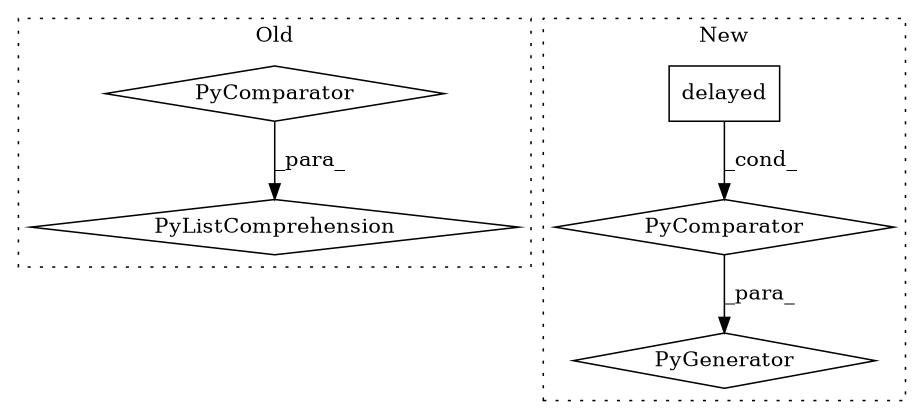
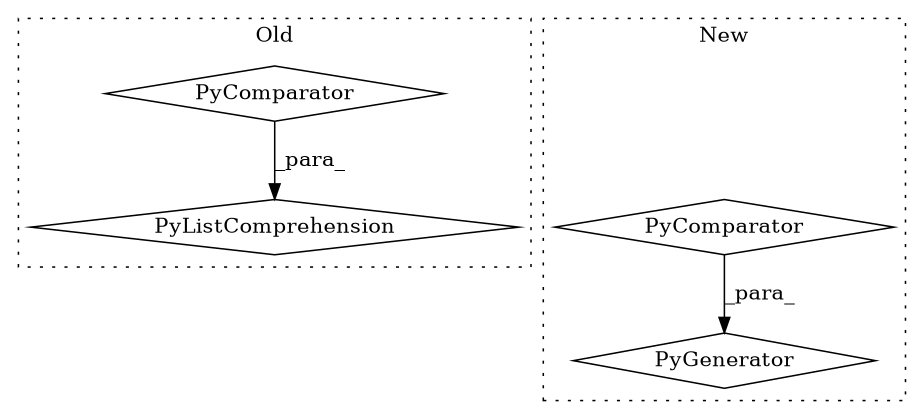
(724, 94) -> none
